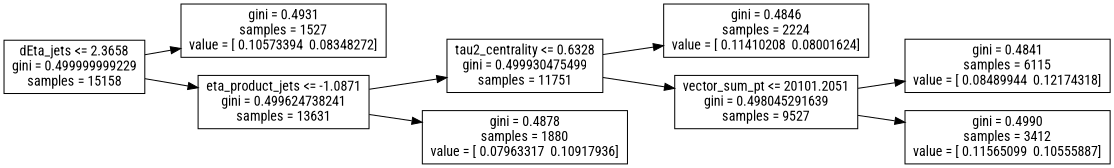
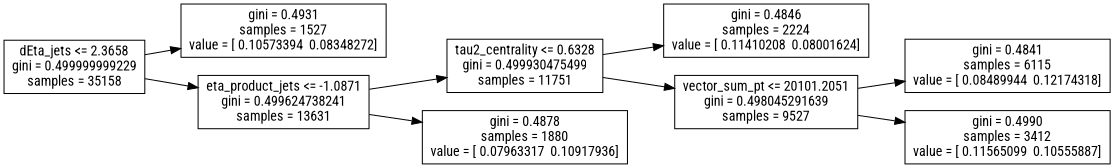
(74, 67) -> (74, 67)
